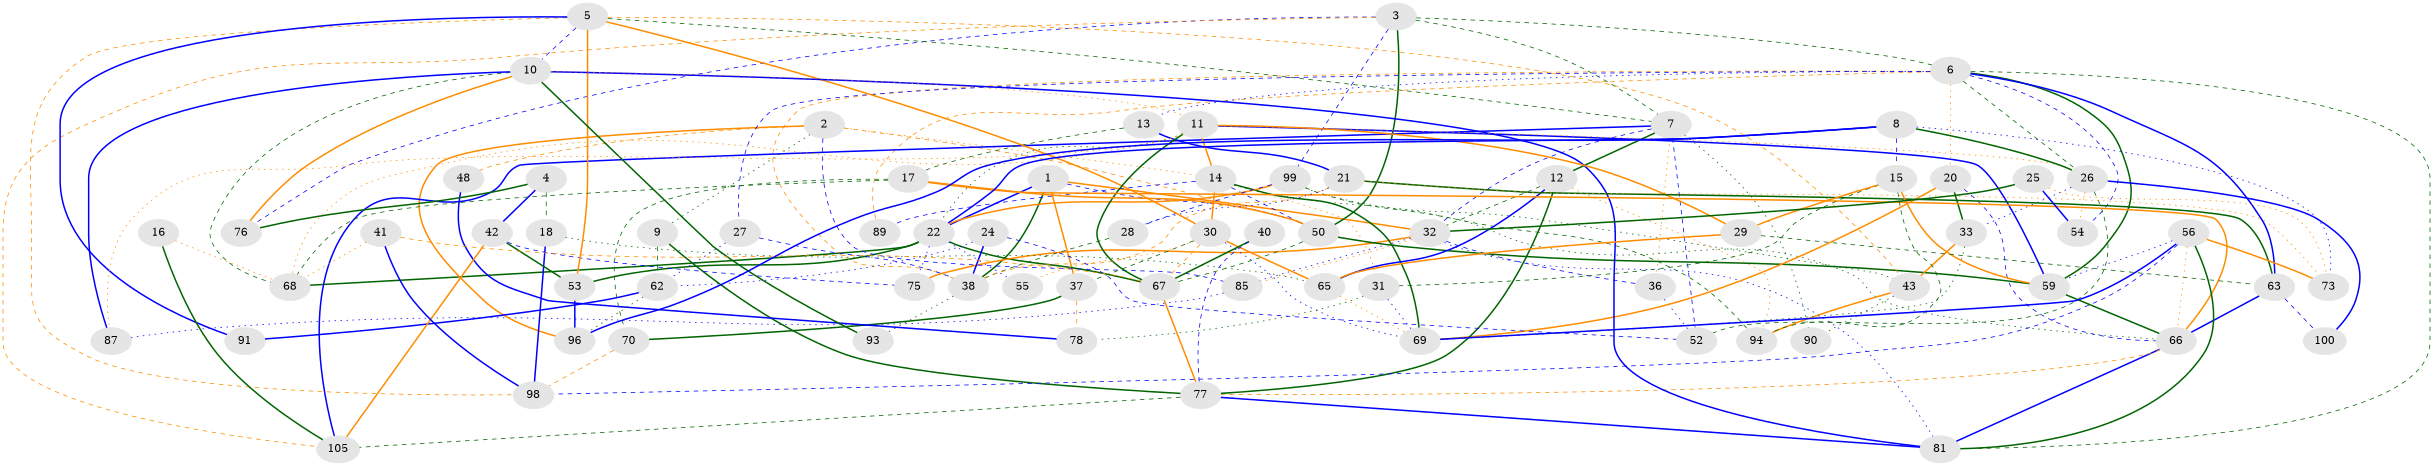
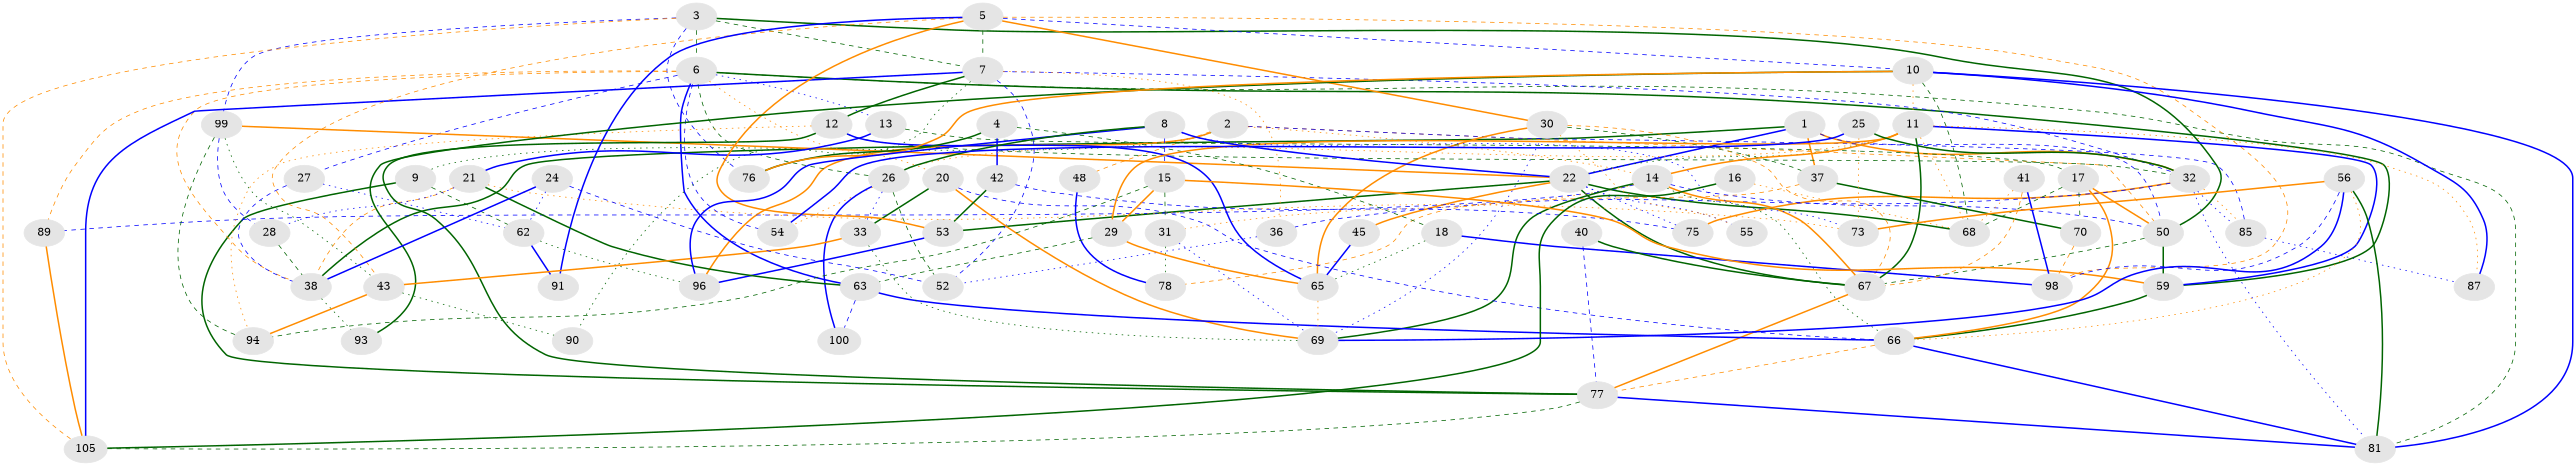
(1213, 206) -> (1811, 229)
none -> (1359, 233)
(2119, 260) -> none
(415, 341) -> (62, 342)
